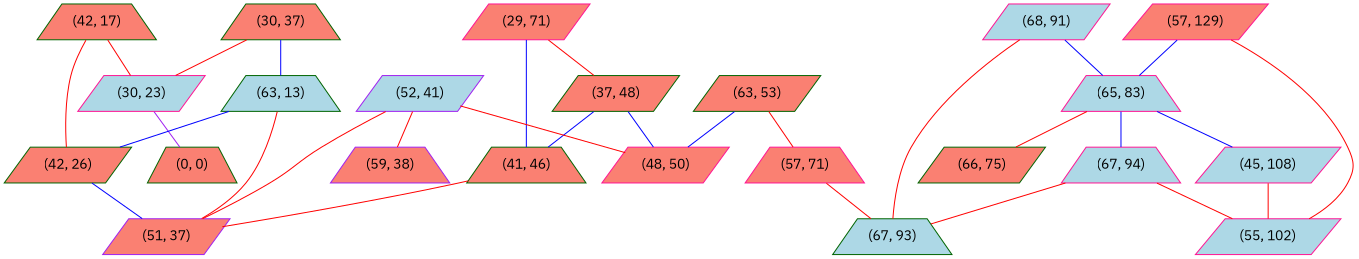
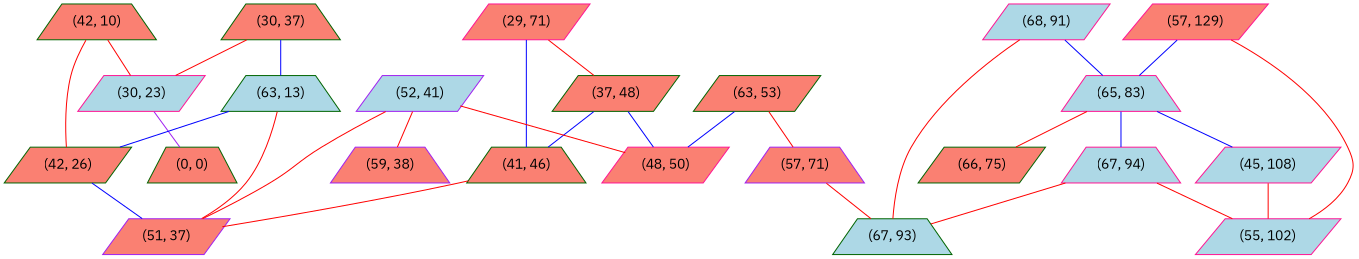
(97, 22) -> (97, 22)
(805, 165) -> (805, 165)
